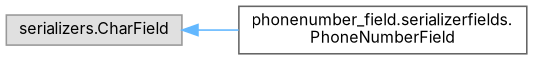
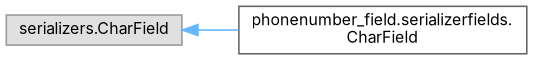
(383, 30) -> (383, 30)
